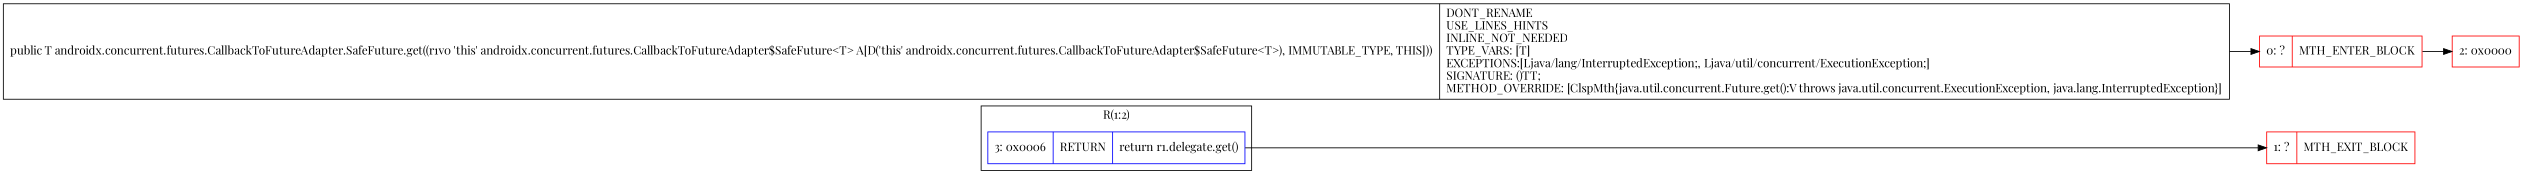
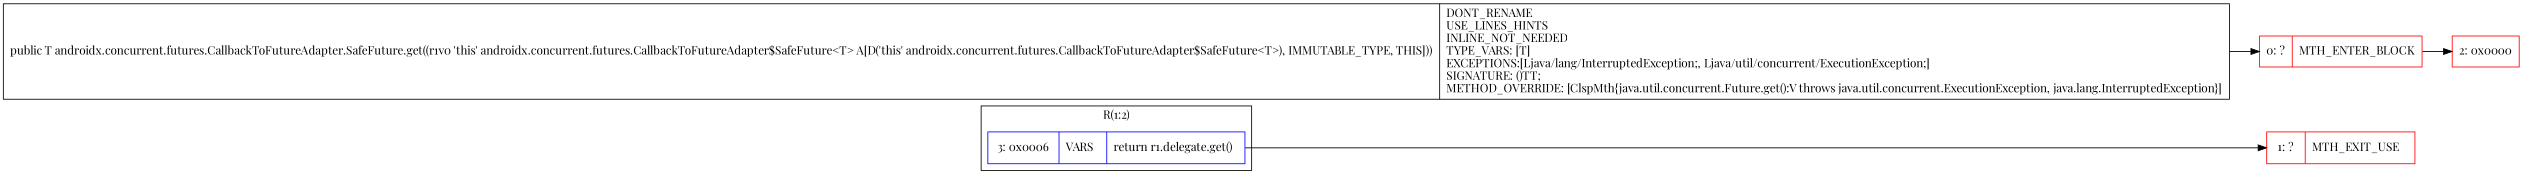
(1083, 147) -> (1080, 147)
(2356, 147) -> (2356, 147)
